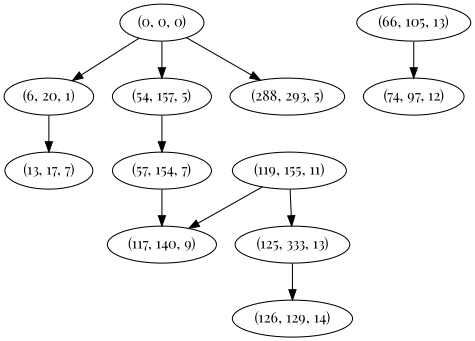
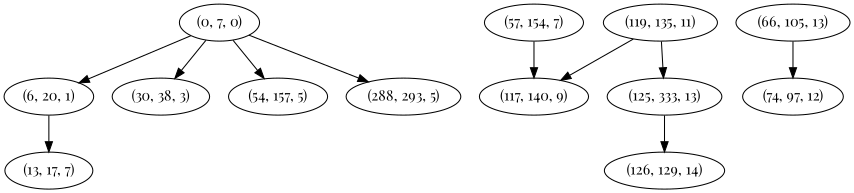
(162, 23) -> (219, 23)
none -> (161, 97)
(162, 129) -> none
(289, 171) -> (660, 23)
